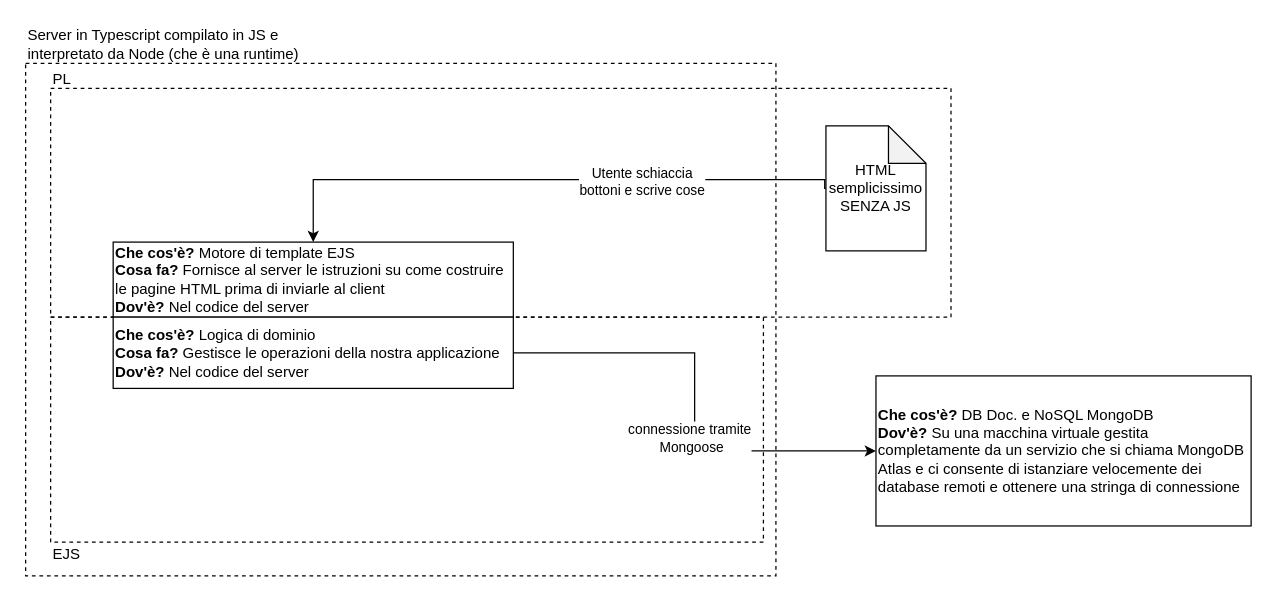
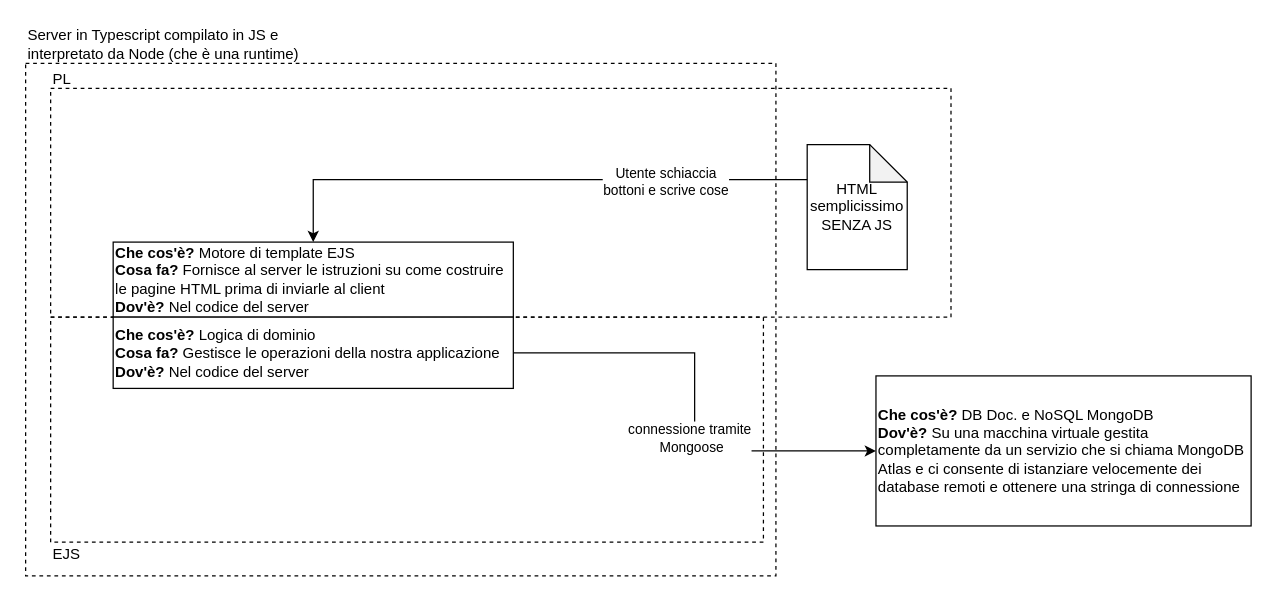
(876, 188) -> (857, 207)
